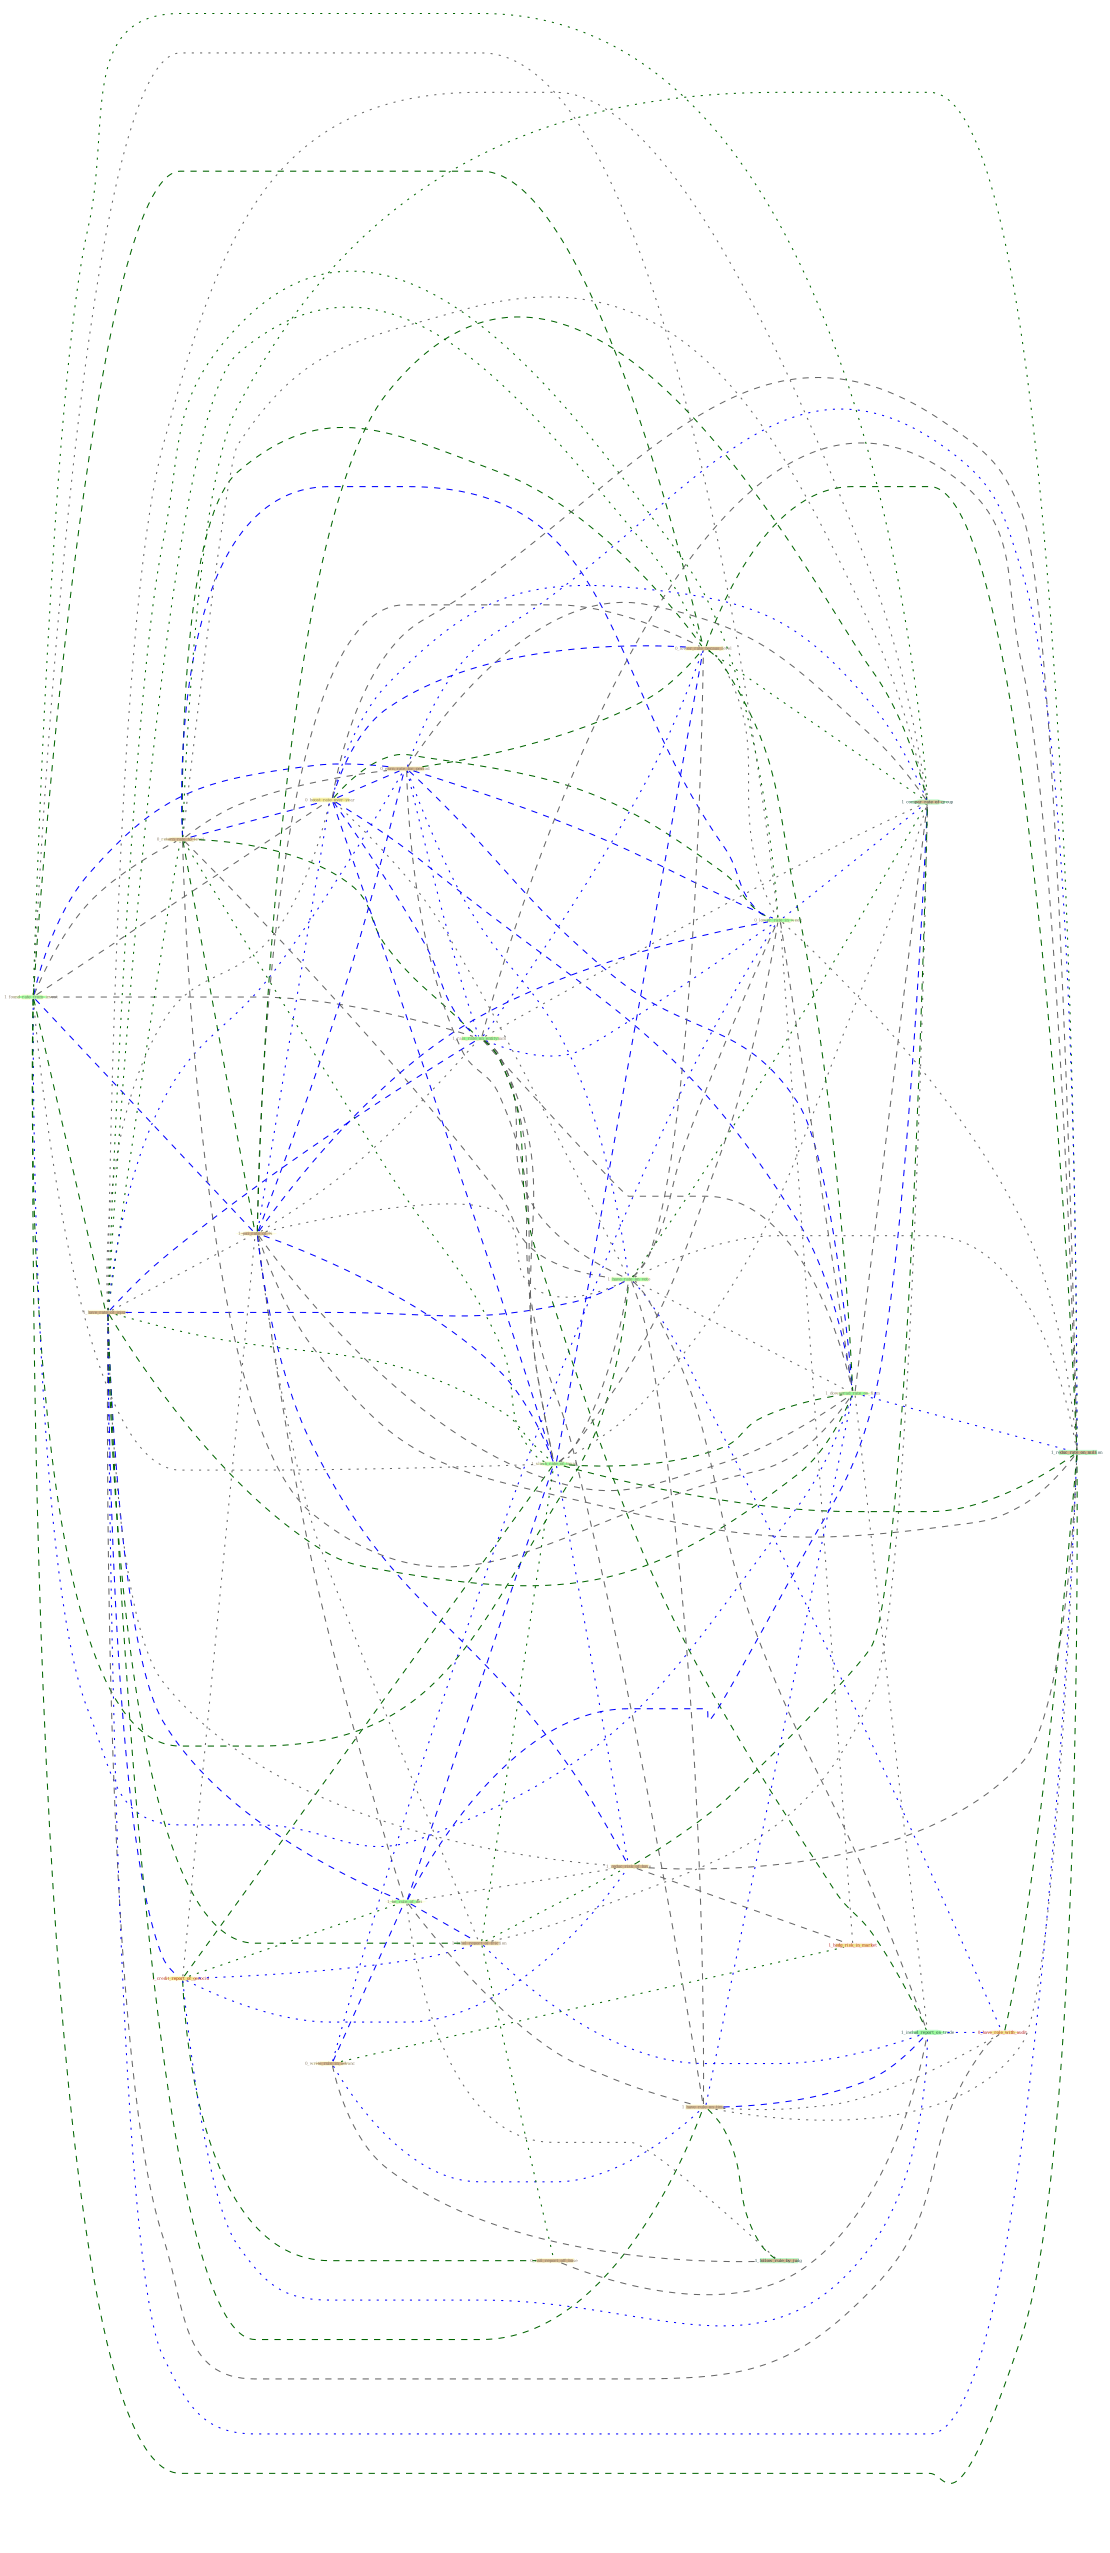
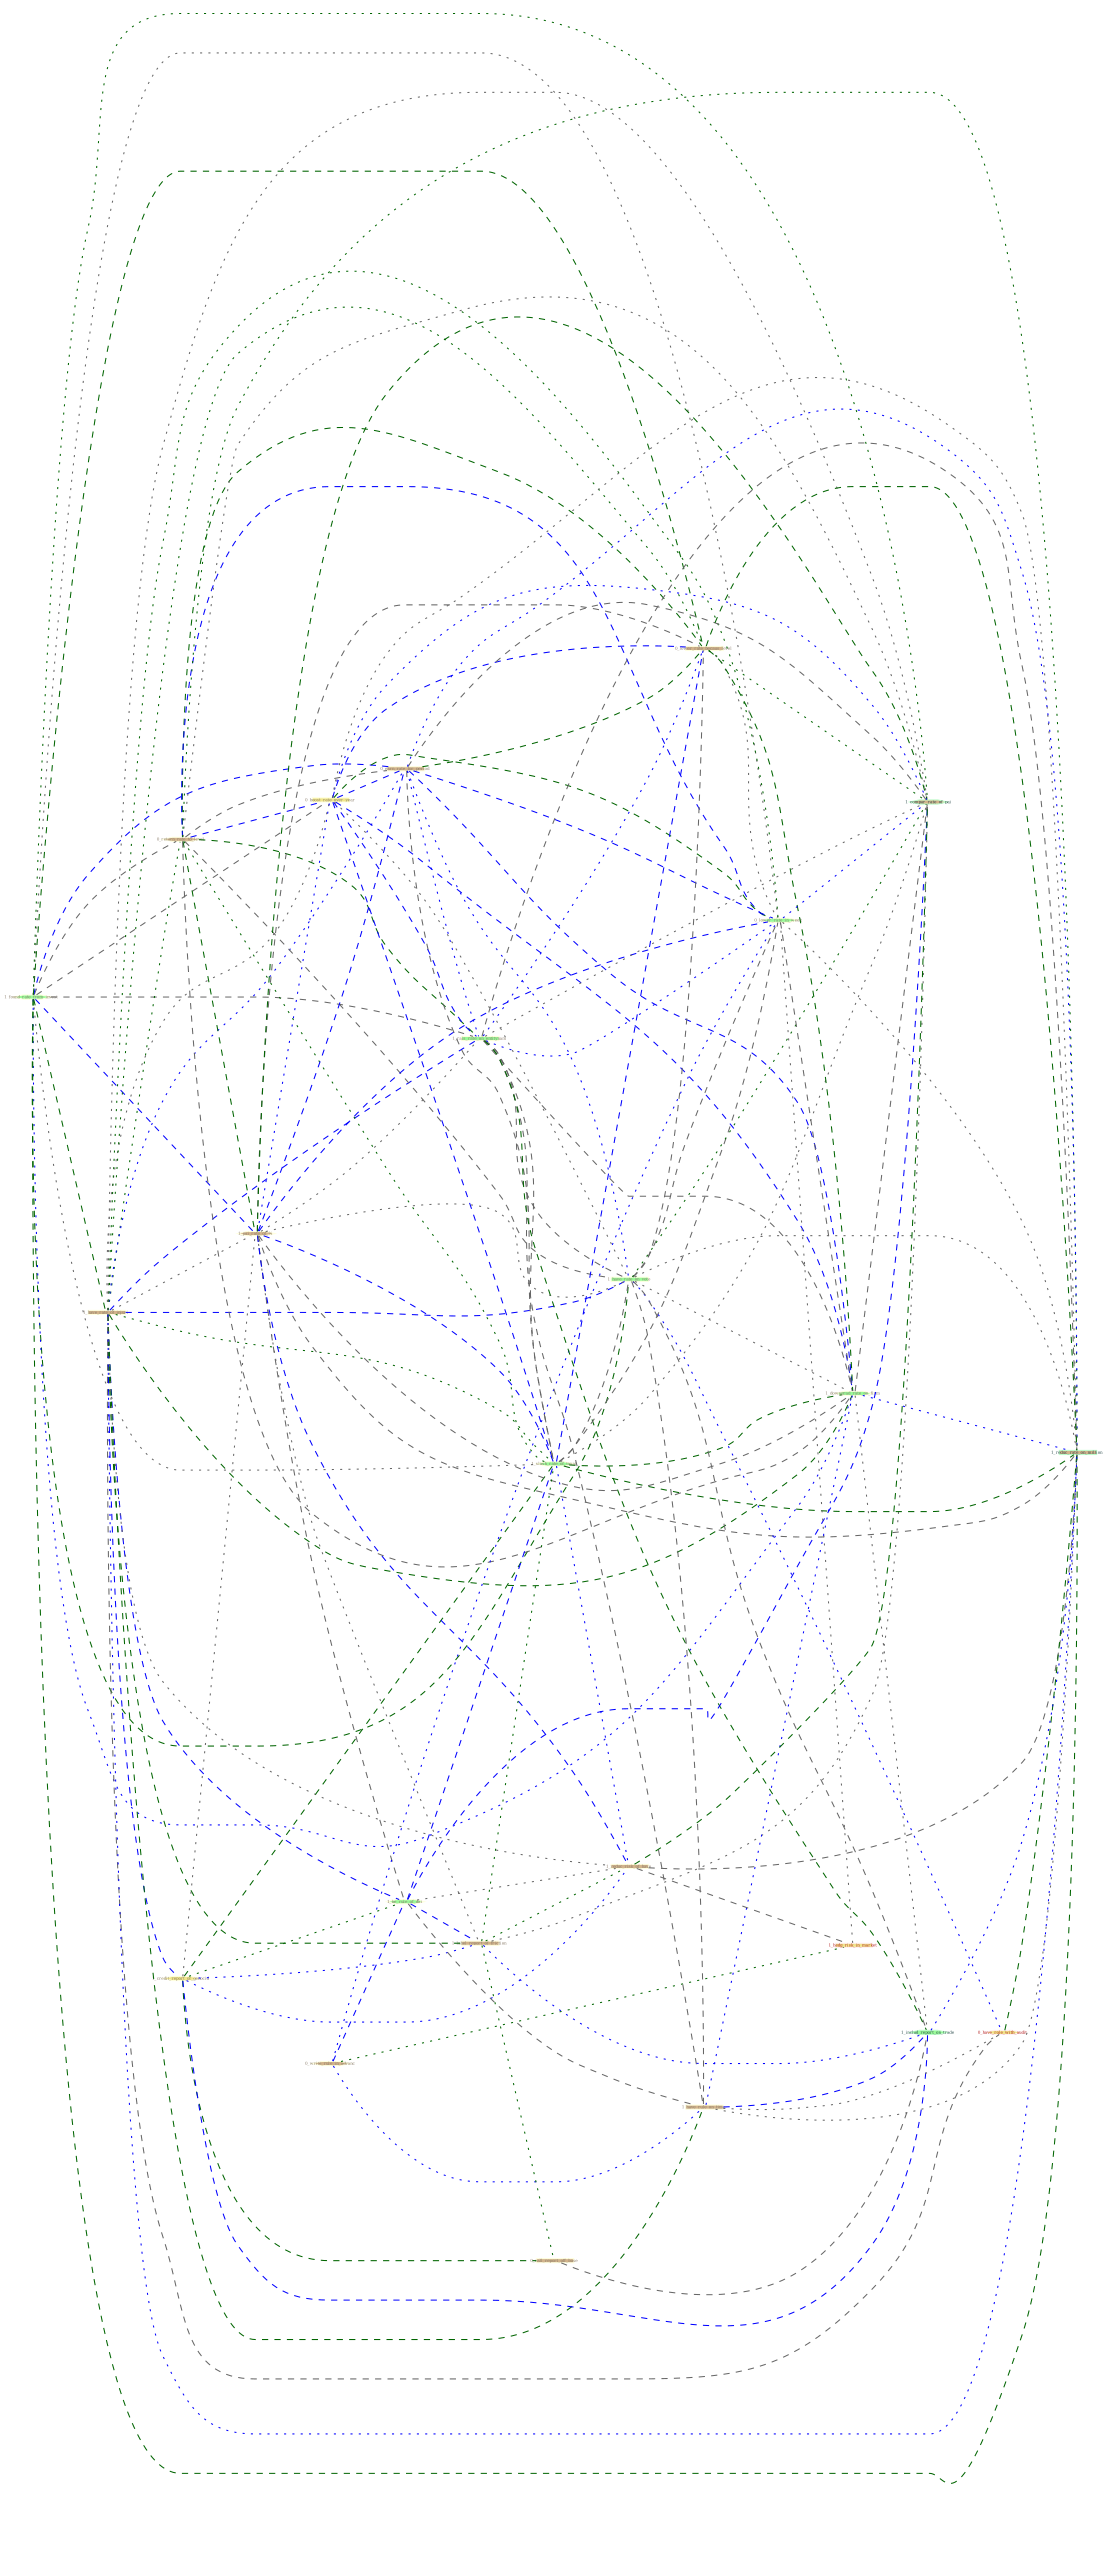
(1023, 517) -> (1023, 517)
(929, 802) -> (929, 802)
(182, 1978) -> (182, 1978)
(966, 2032) -> (1037, 1783)
(779, 2261) -> none
(533, 2303) -> (533, 2303)
